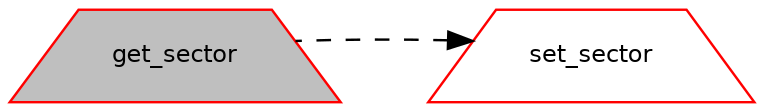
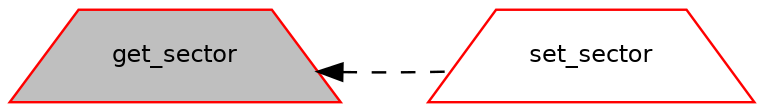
(372, 40) -> (396, 72)
